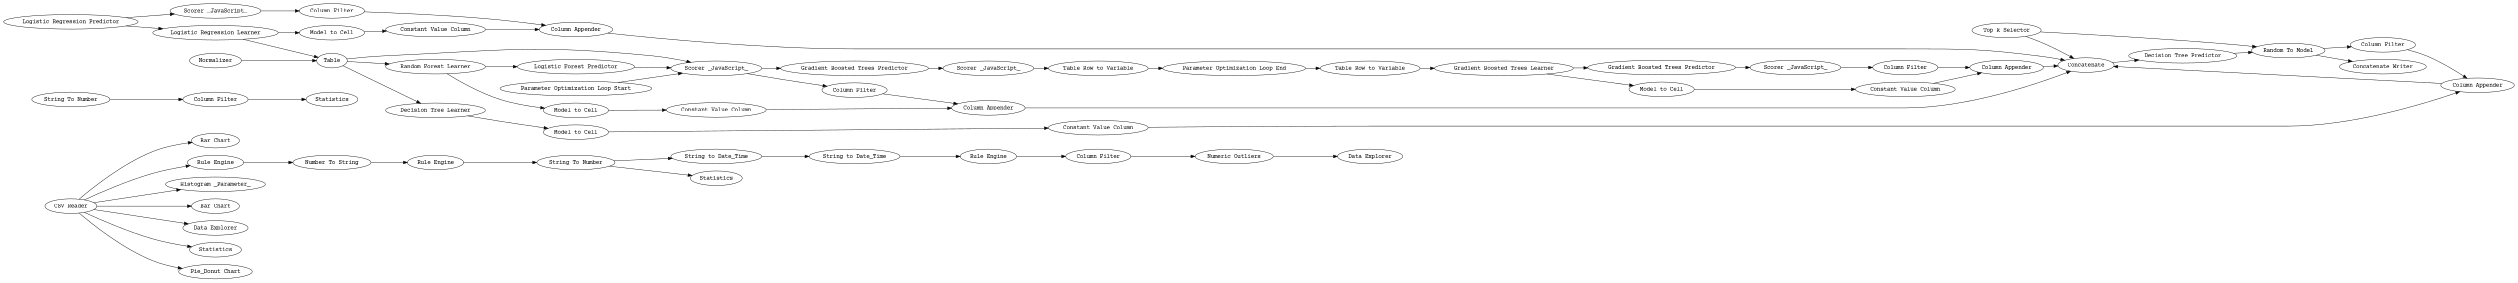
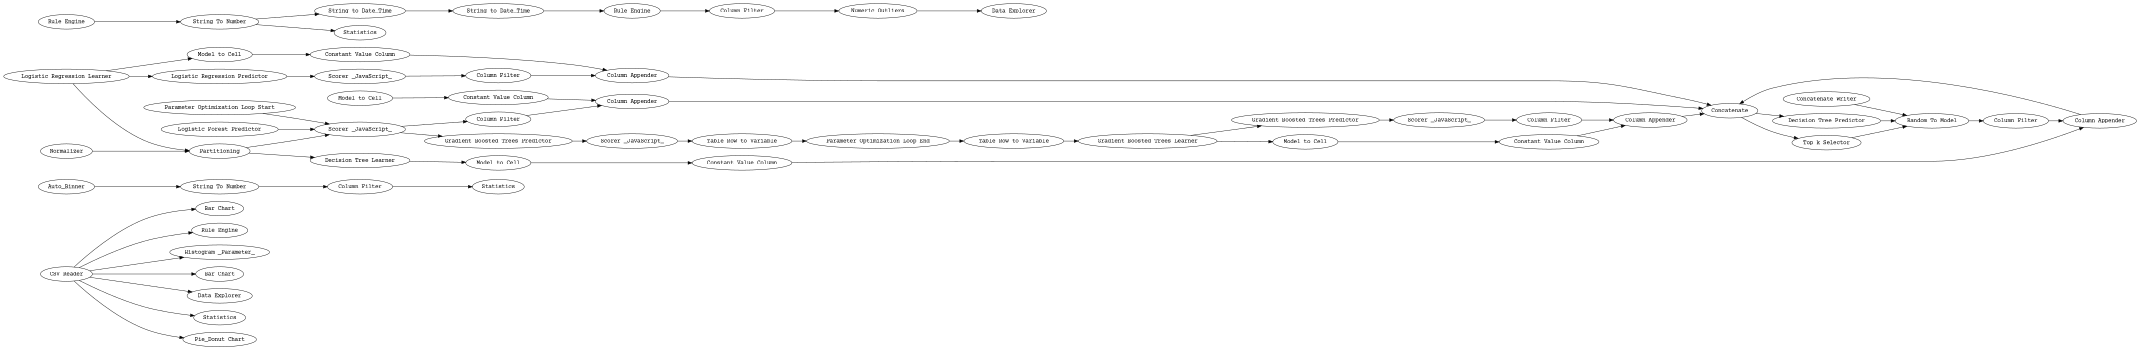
(142, 27) -> (139, 76)
(2048, 45) -> (1767, 130)
(2332, 58) -> (1879, 110)
(332, 61) -> (220, 151)
(436, 67) -> none
(332, 162) -> none
none -> (66, 187)
